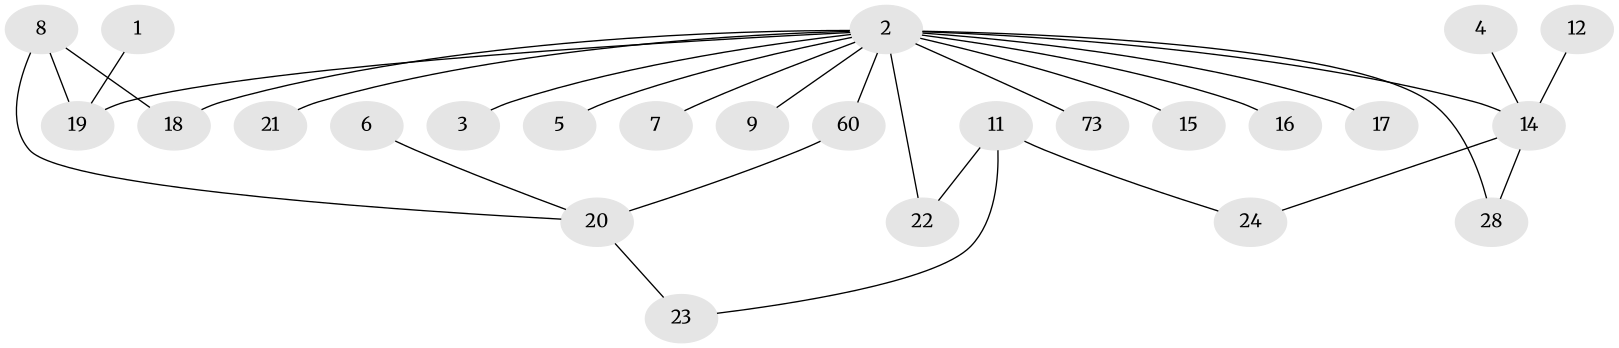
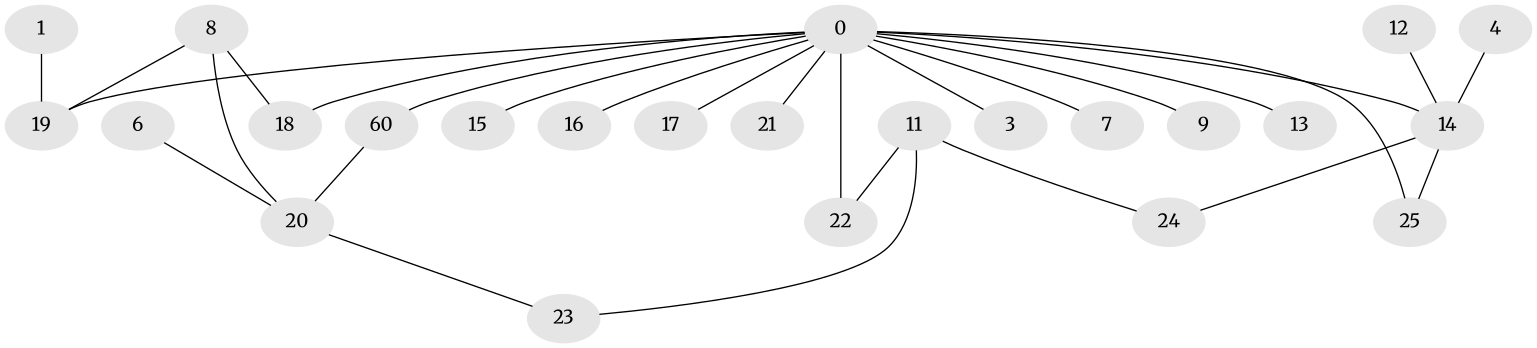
(886, 29) -> (841, 29)
(560, 126) -> none
(1093, 126) -> (1300, 126)
(1492, 222) -> (1410, 222)
